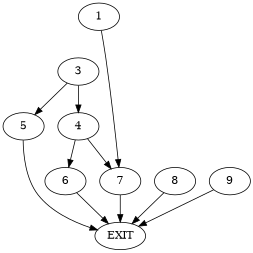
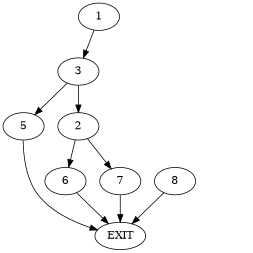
(111, 95) -> (90, 40)
(78, 126) -> (78, 126)
(230, 181) -> none
